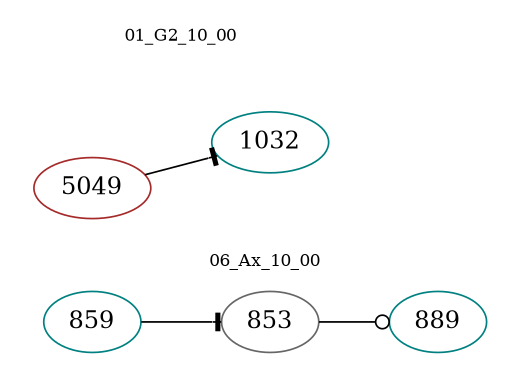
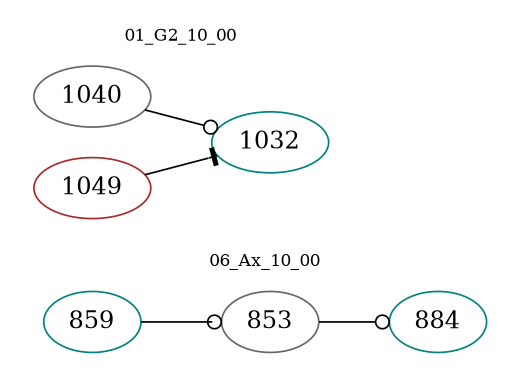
none -> (92, 97)
(92, 188) -> (92, 188)
(177, 322) -> (177, 322)
(438, 322) -> (438, 322)
